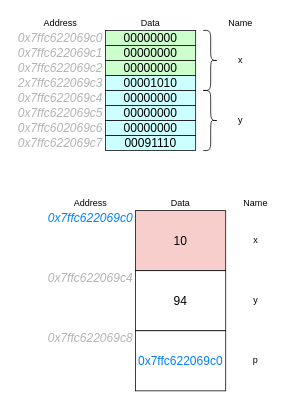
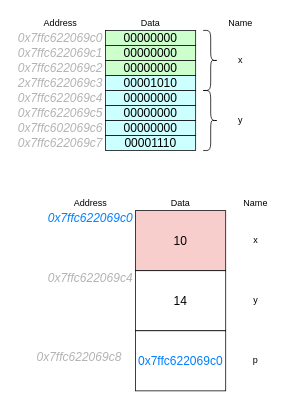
(150, 143) -> (150, 143)
(180, 300) -> (180, 300)
(90, 338) -> (79, 357)
